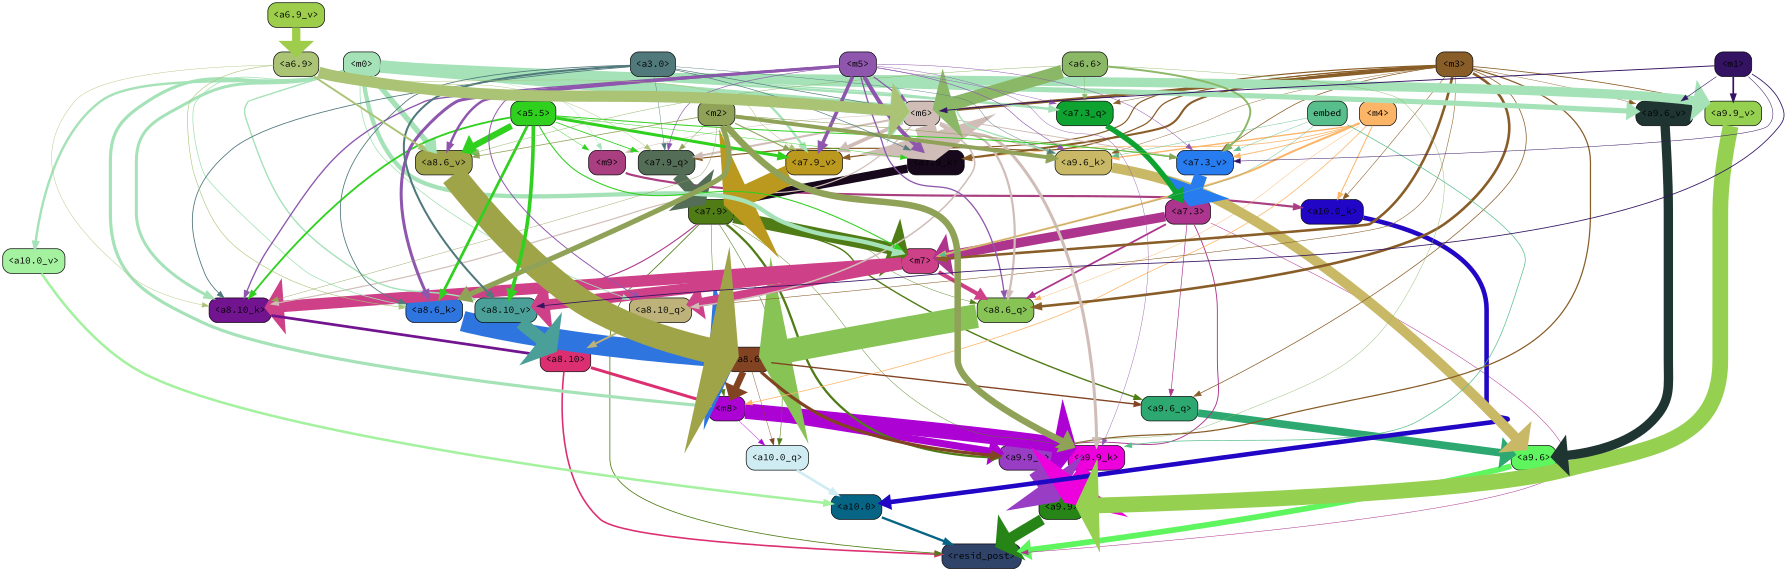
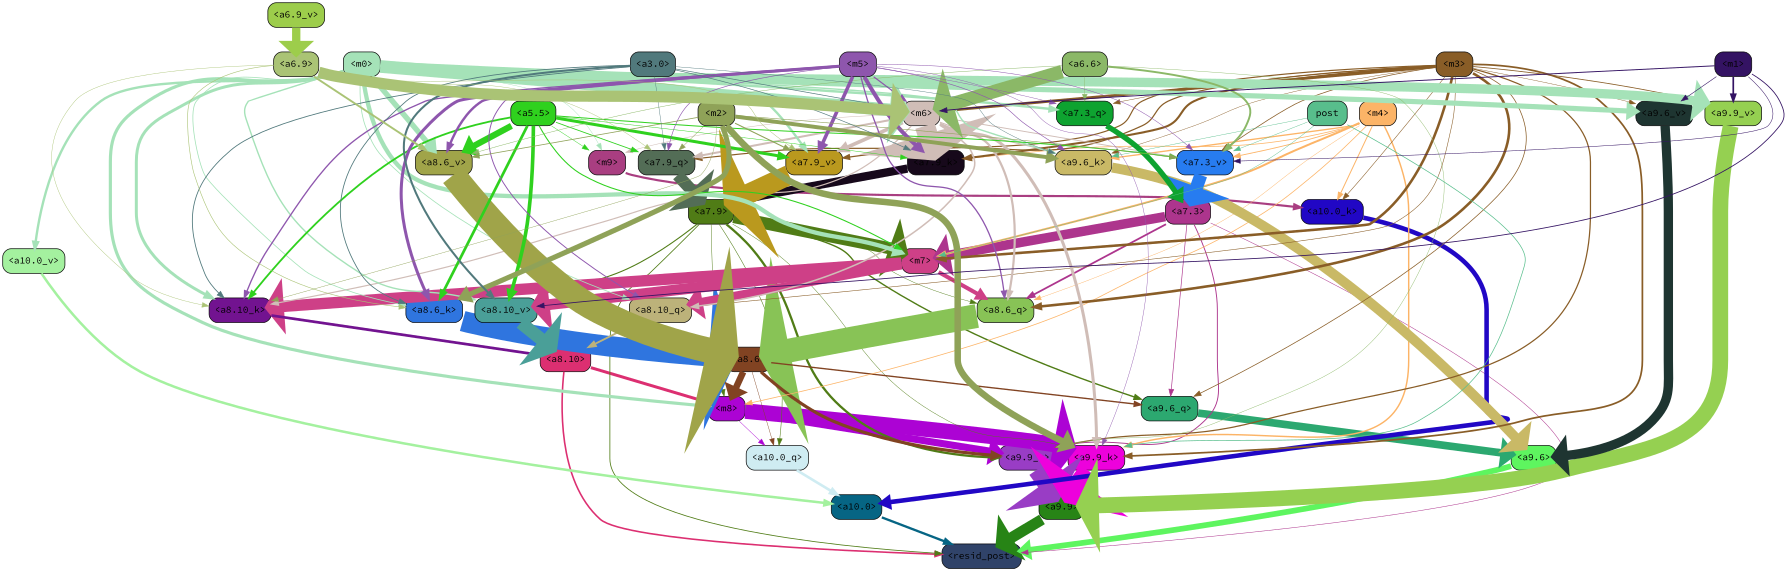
(1327, 113) -> (1327, 113)
(614, 274) -> (614, 274)
none -> (1400, 402)
none -> (1603, 407)
